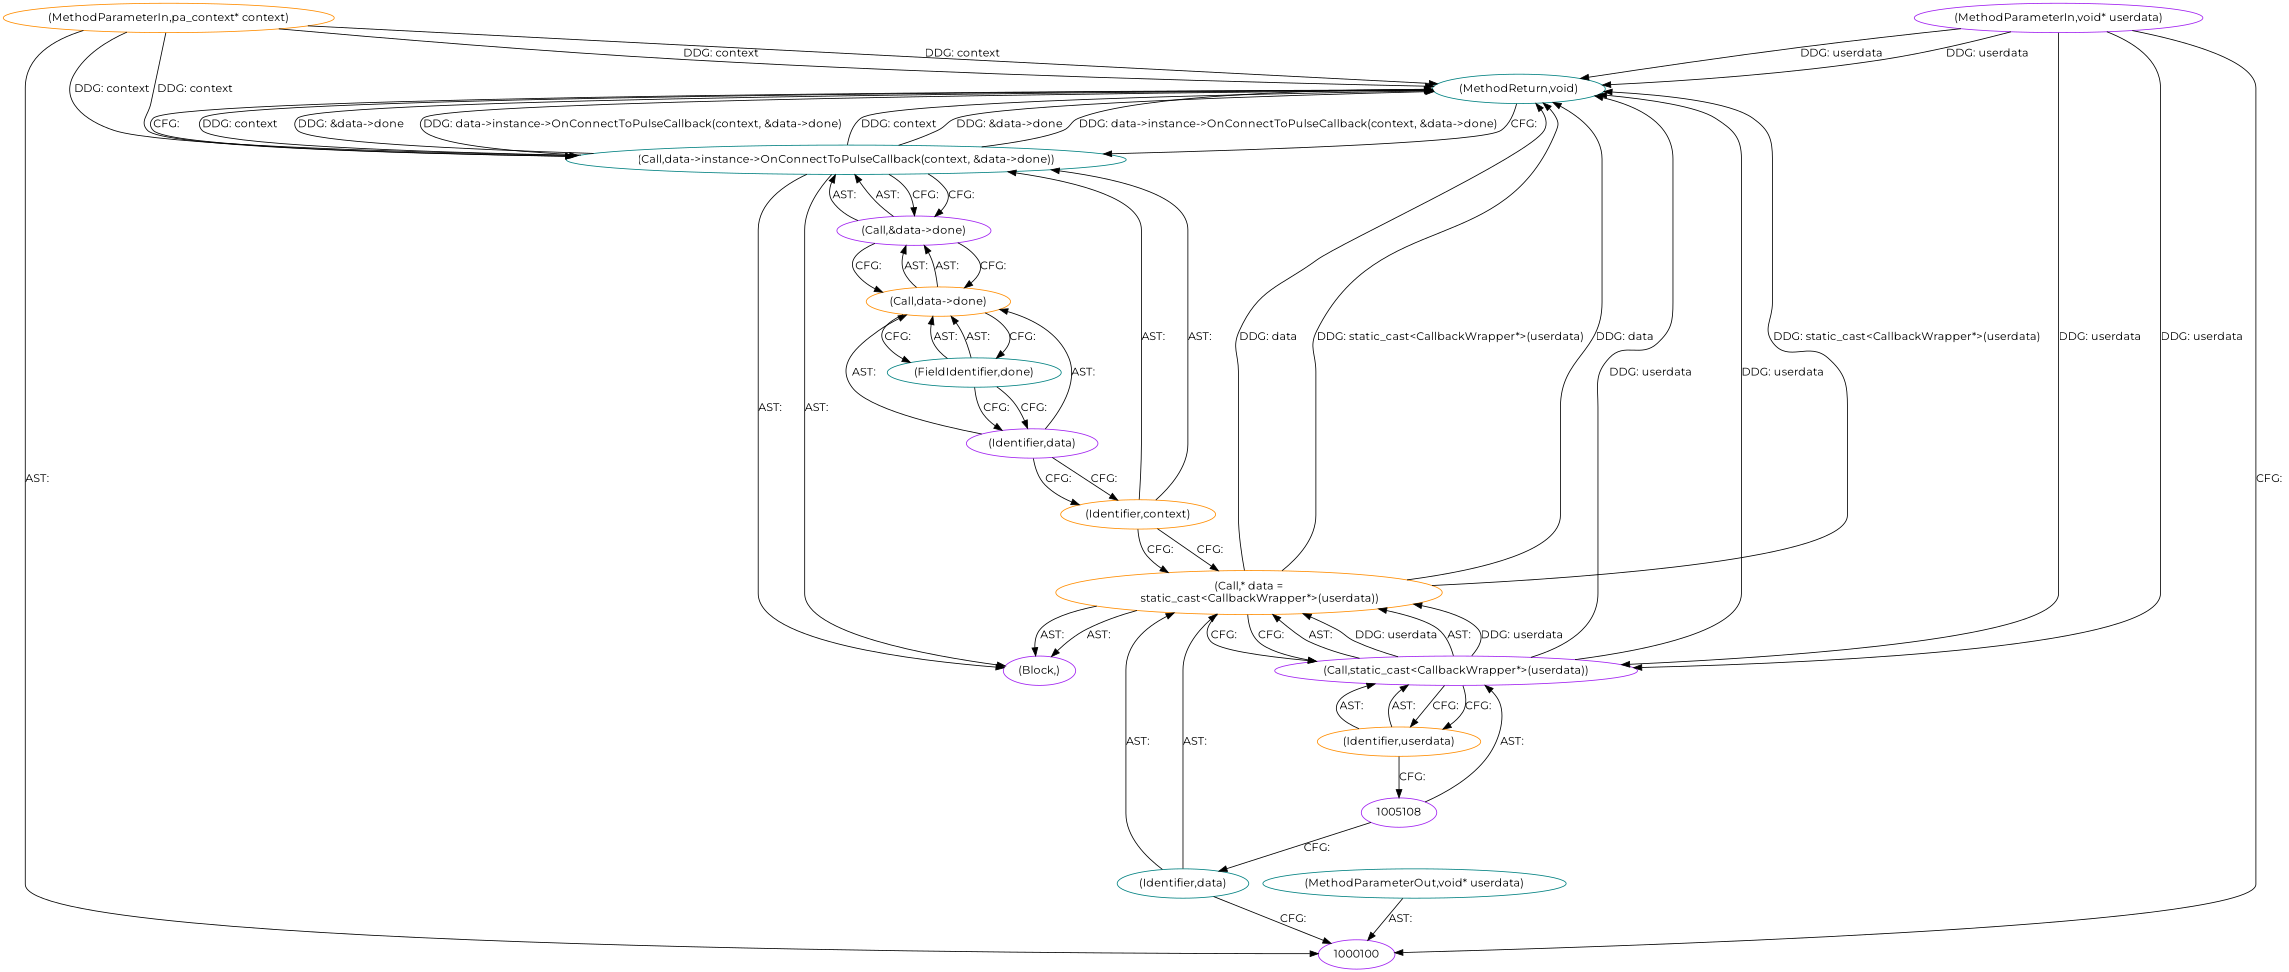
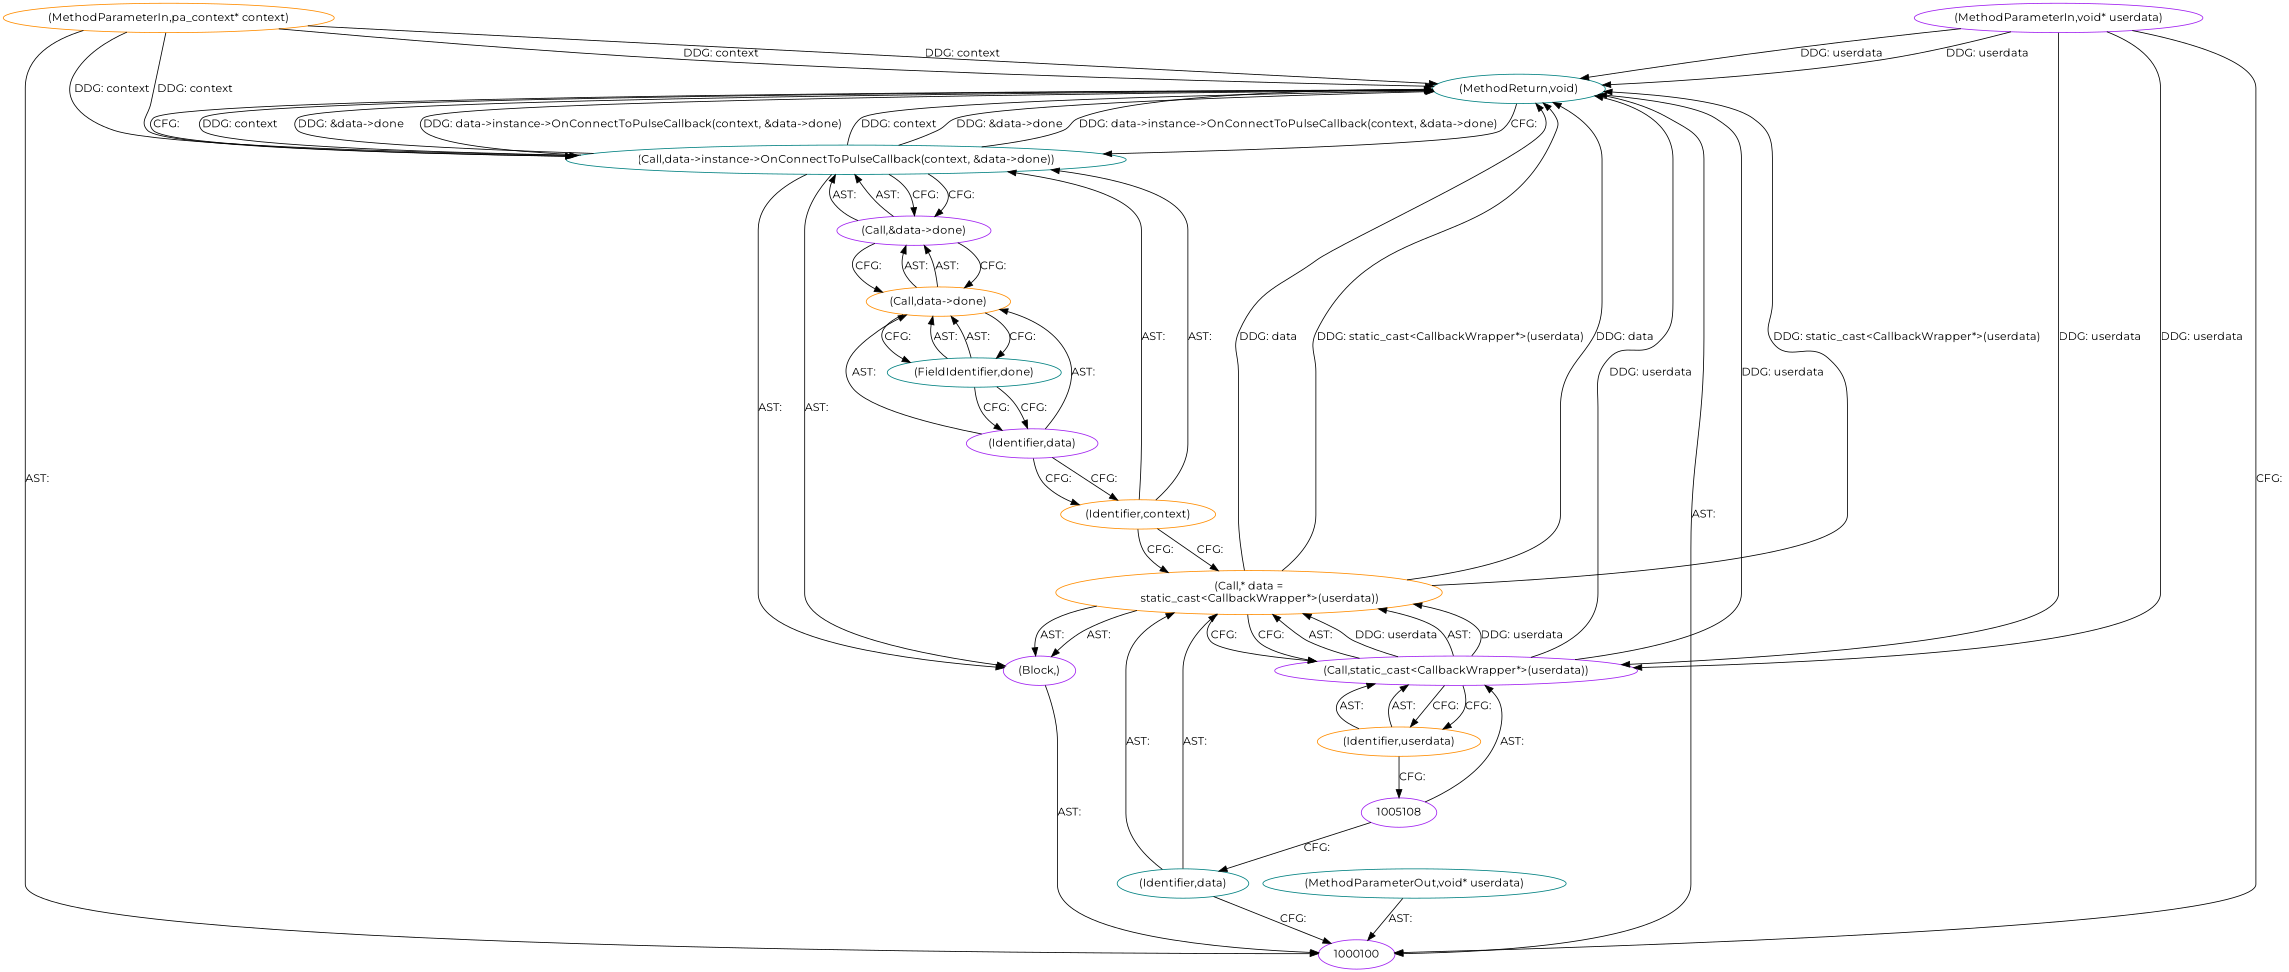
none -> (1691, 610)
none -> (1079, 912)
